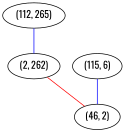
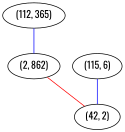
(34, 15) -> (34, 15)
(34, 66) -> (34, 66)
(97, 117) -> (97, 117)
